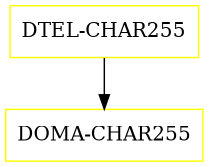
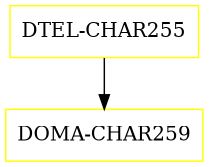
(104, 135) -> (104, 135)
